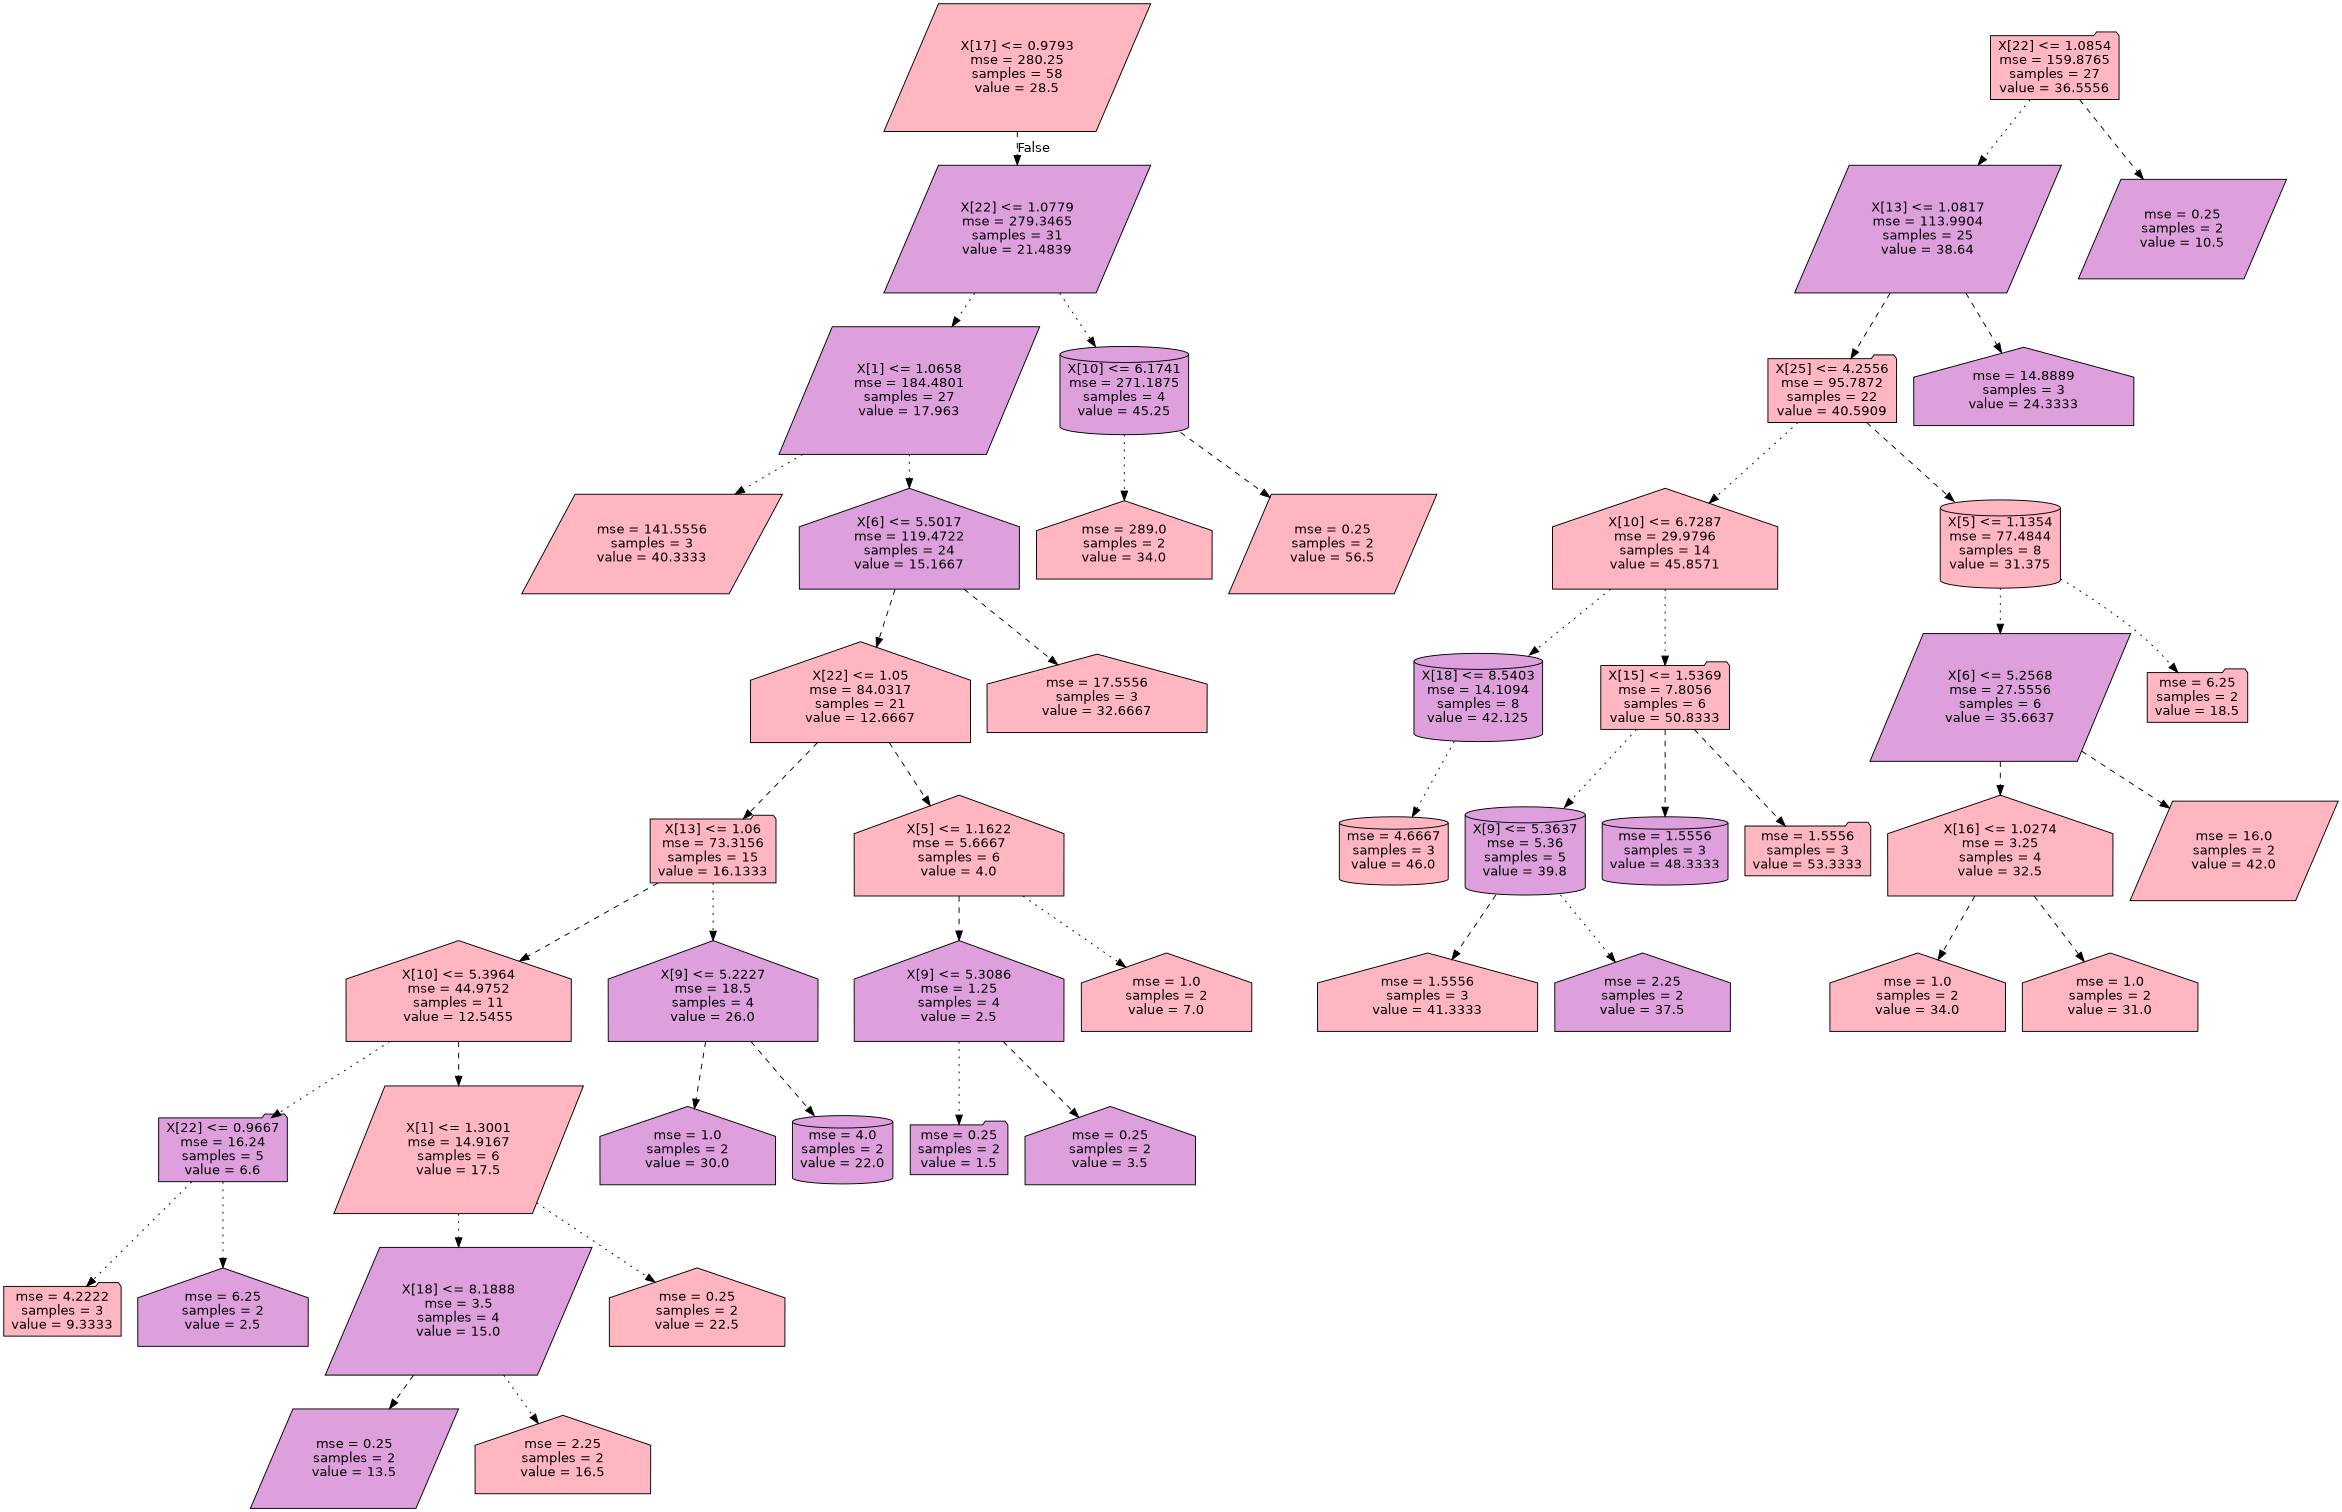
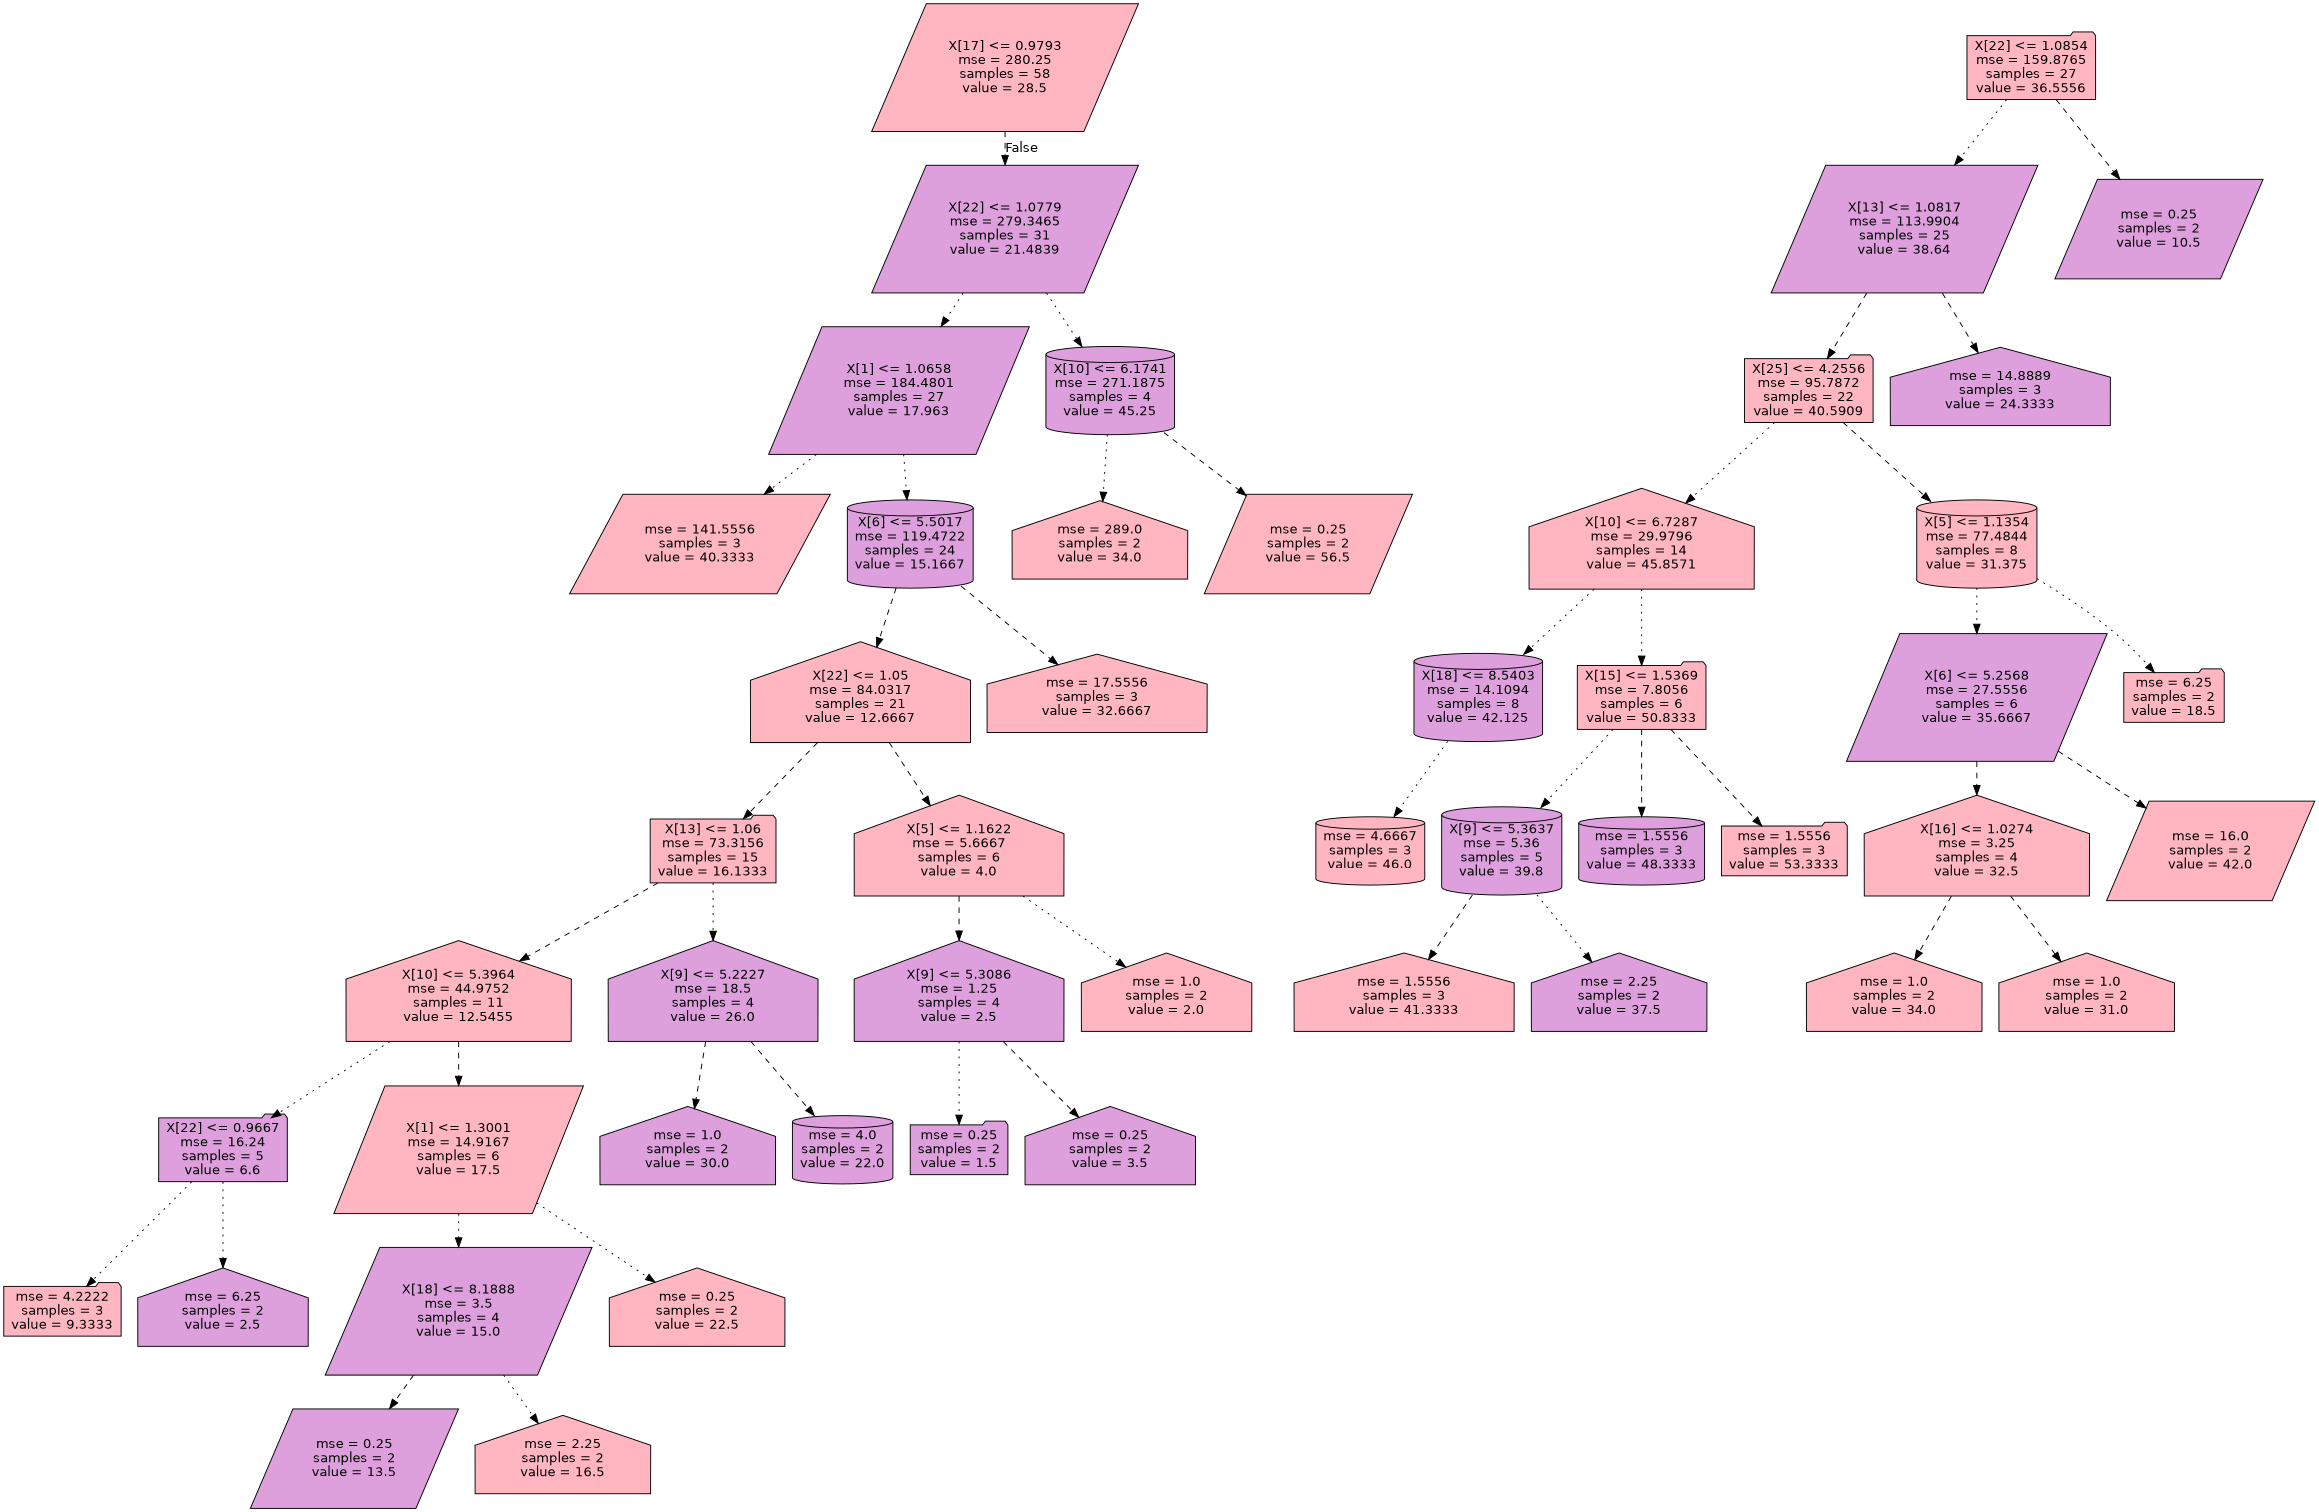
(909, 544) -> (910, 544)
(2000, 697) -> (1977, 697)
(1167, 996) -> (1167, 996)
